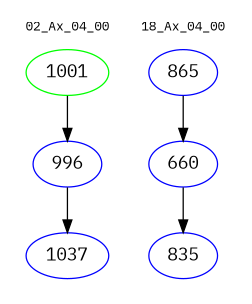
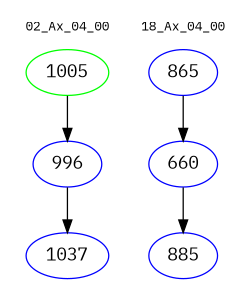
(67, 73) -> (67, 73)
(183, 256) -> (183, 256)
